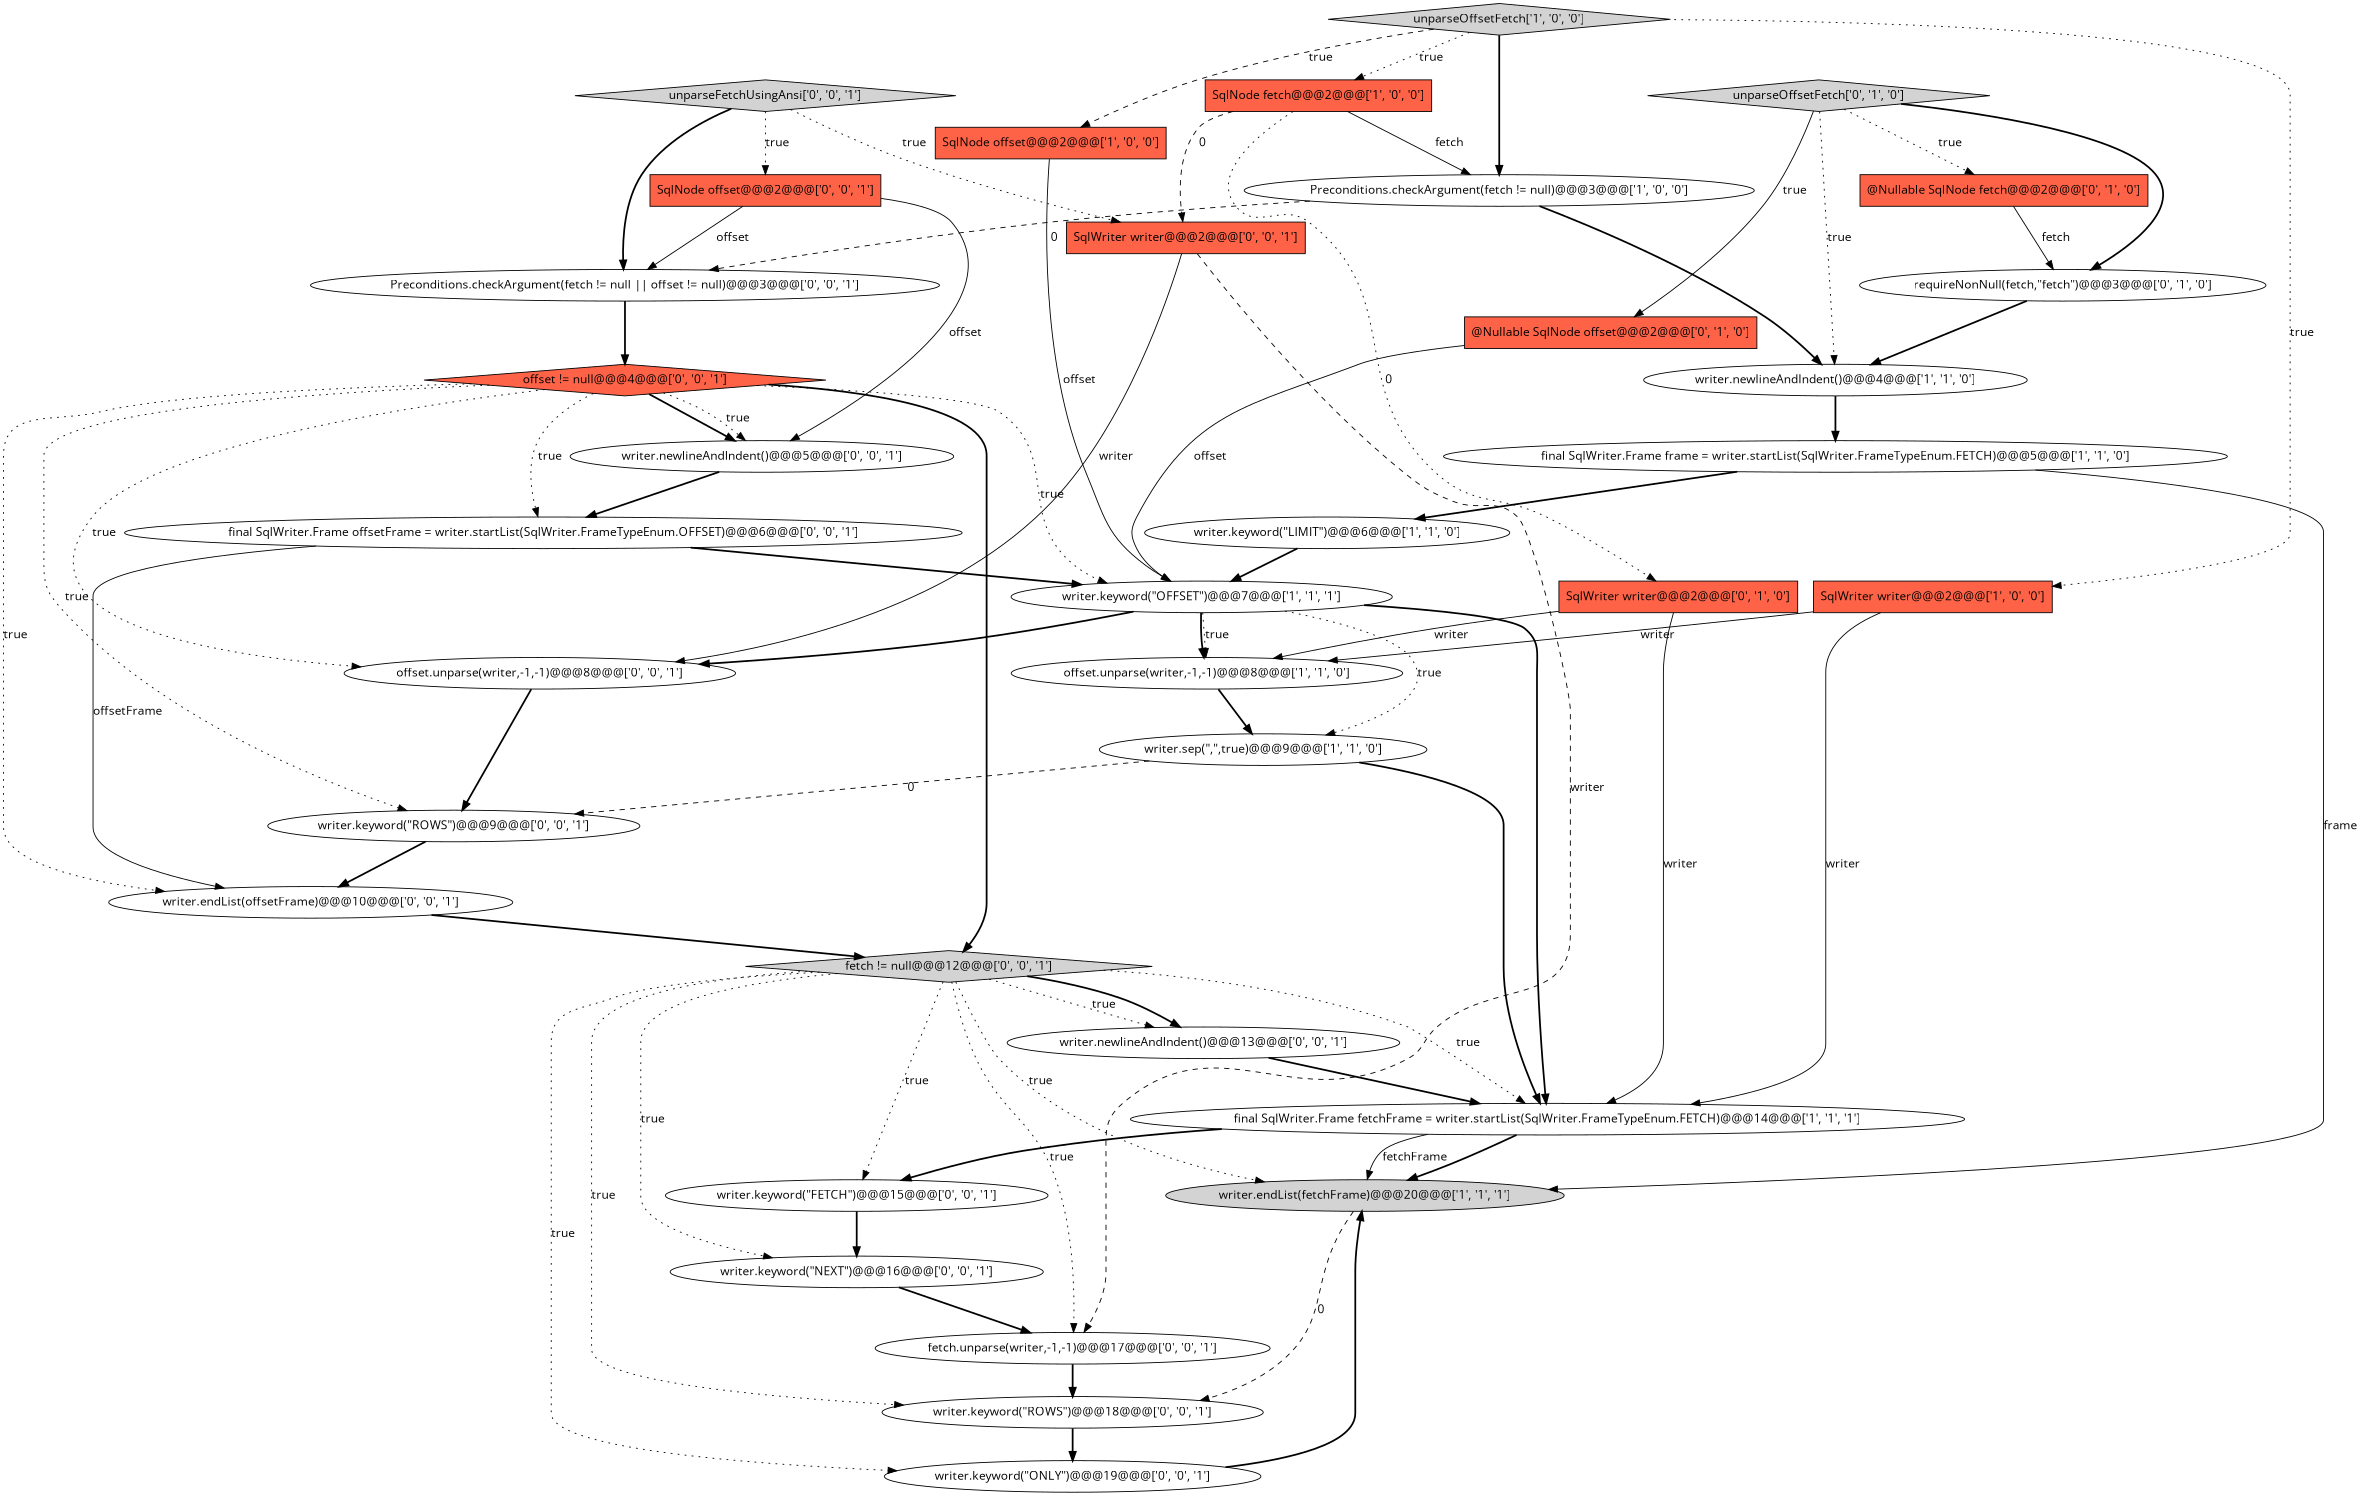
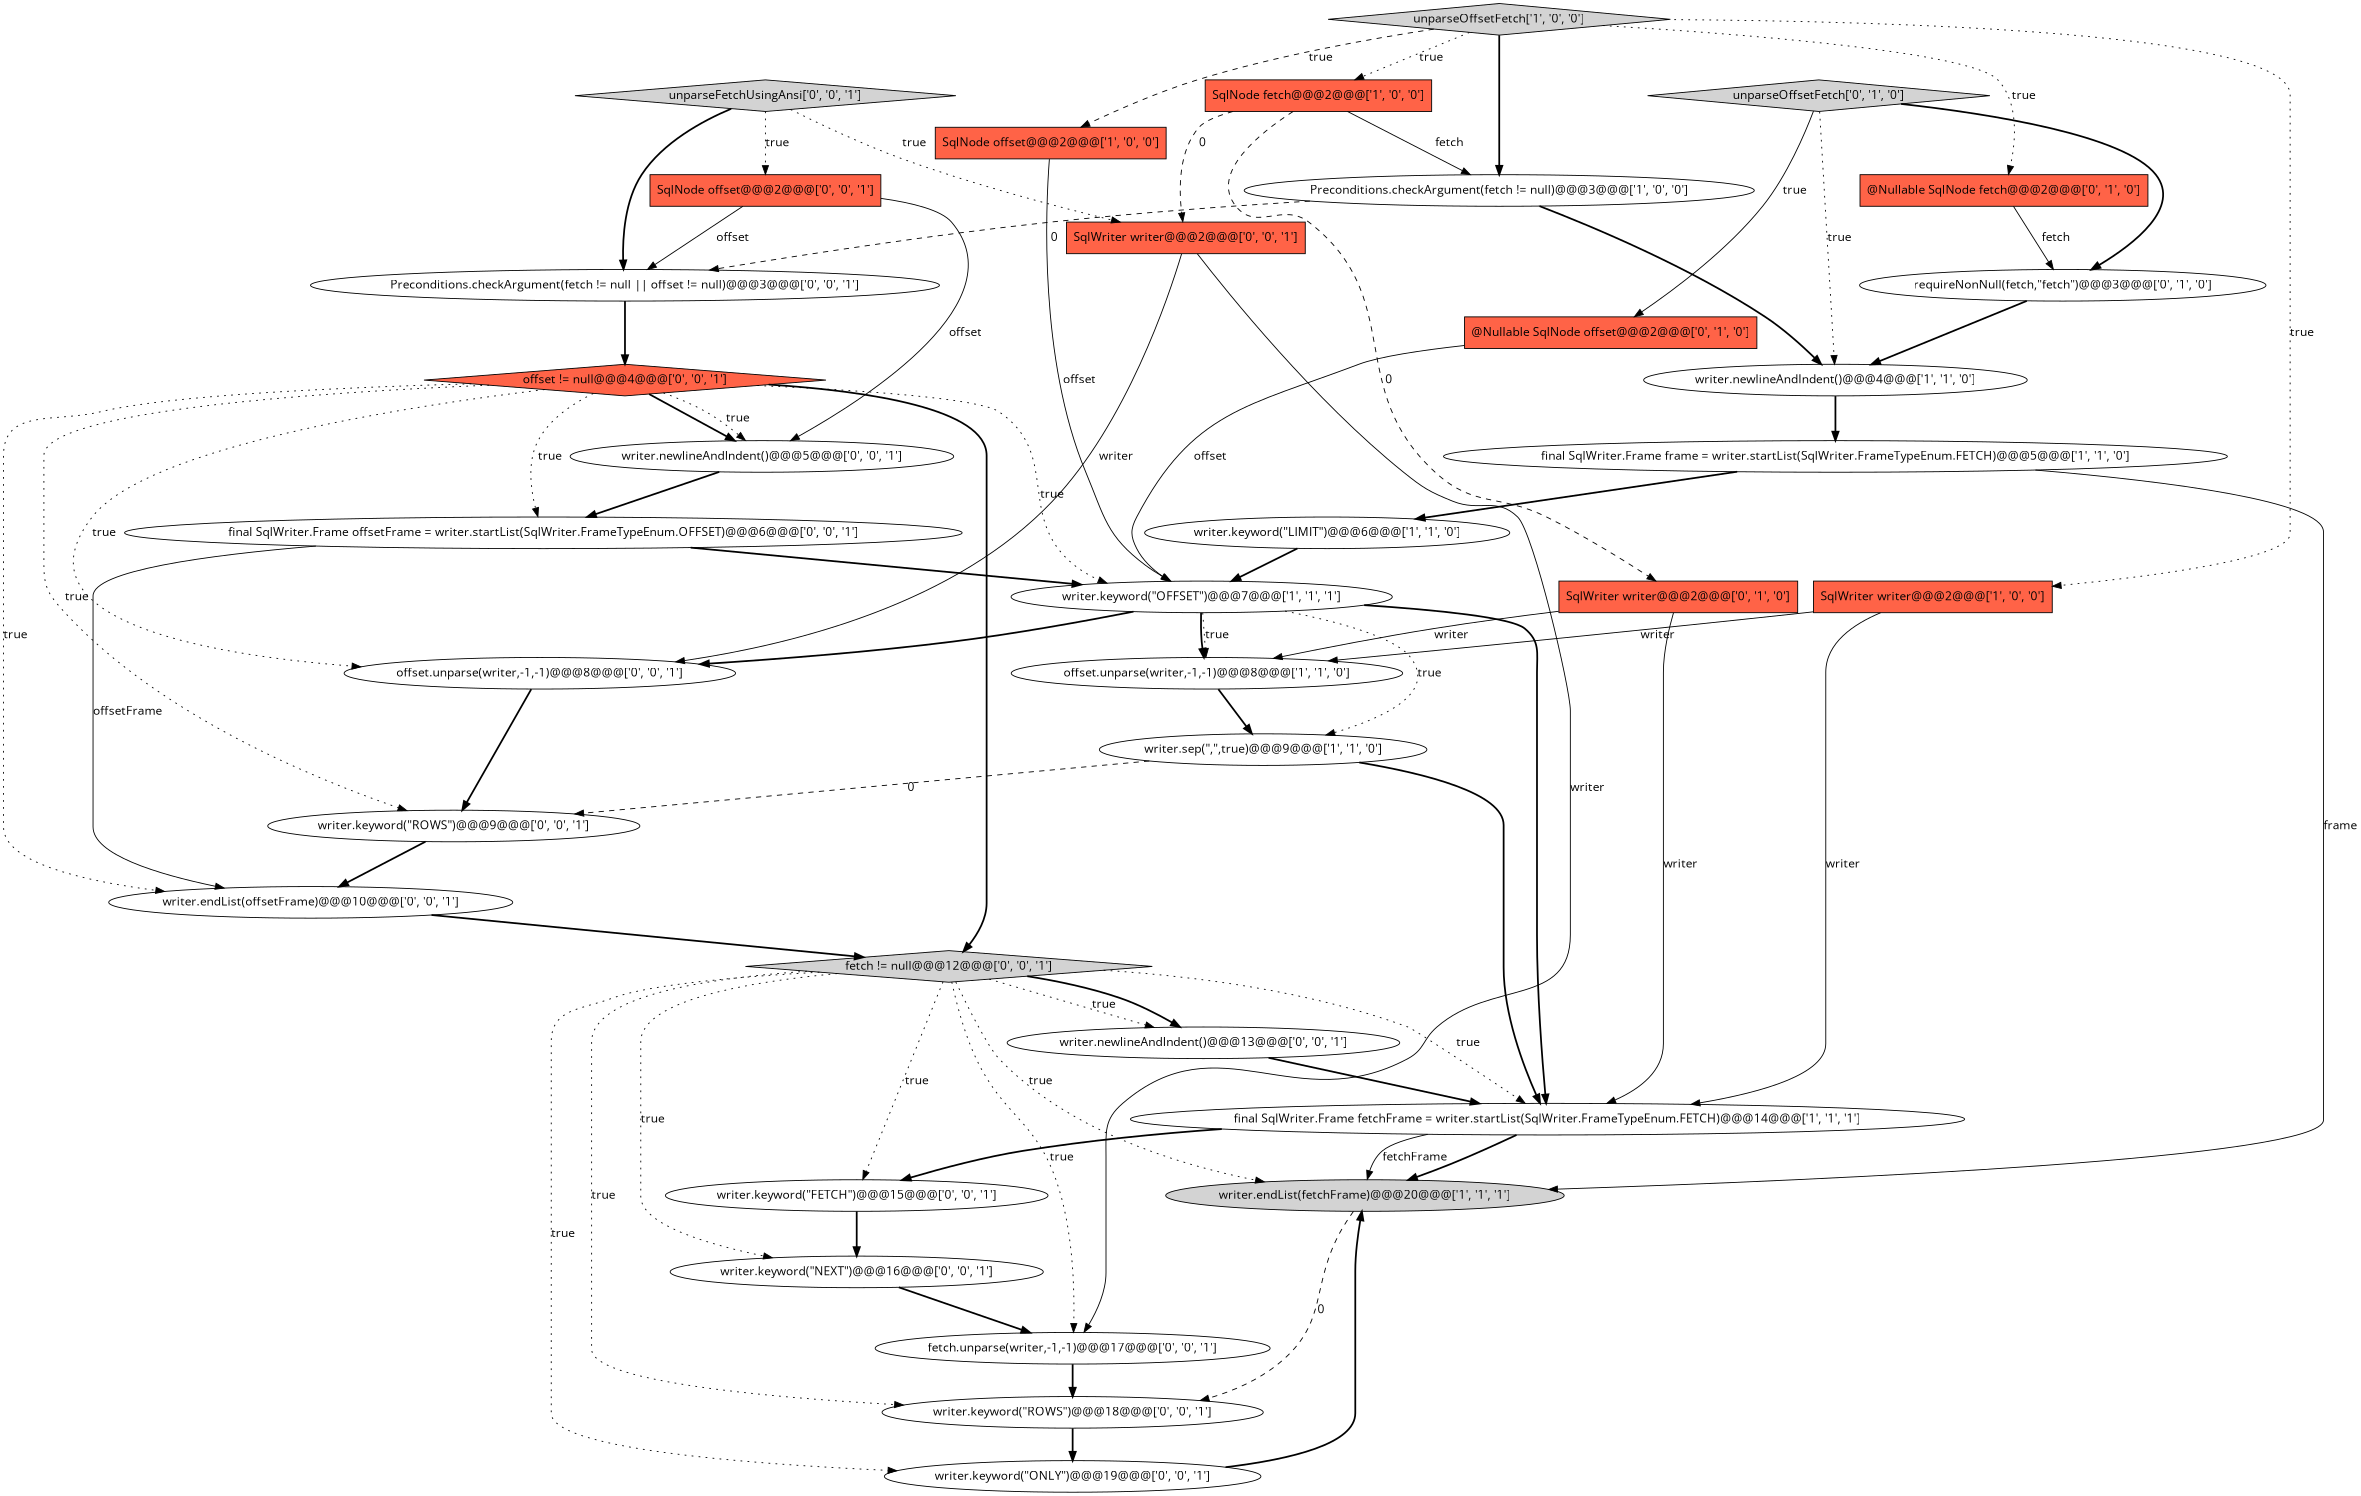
(1905, 140) -> (1847, 46)
(1375, 346) -> (1375, 346)
(1570, 881) -> (1570, 881)
